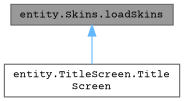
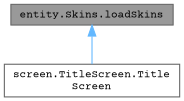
(92, 81) -> (92, 81)
